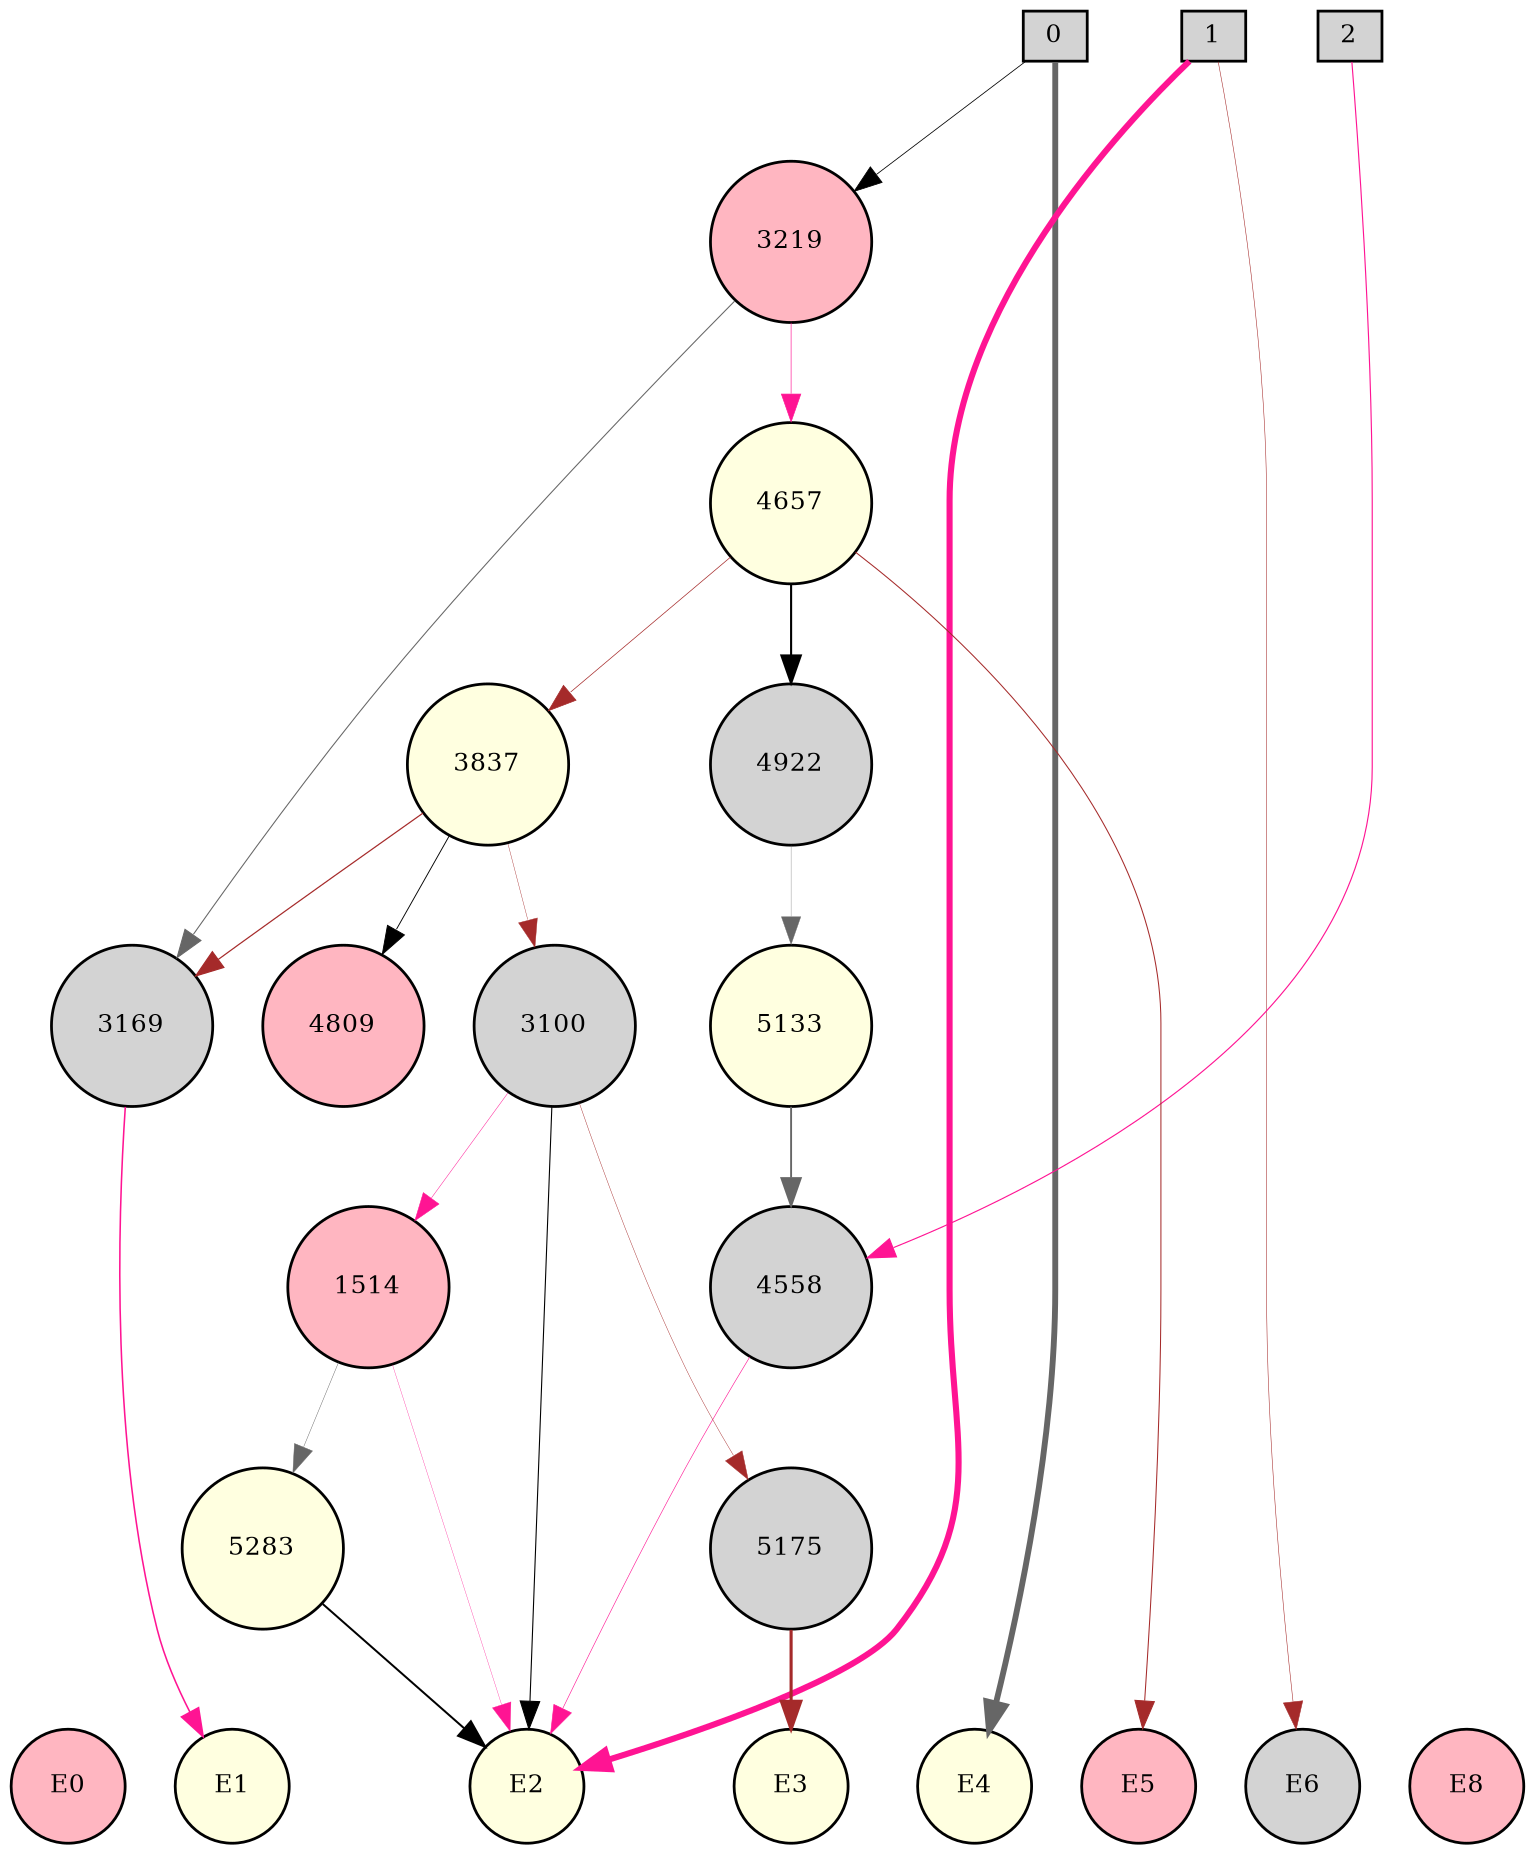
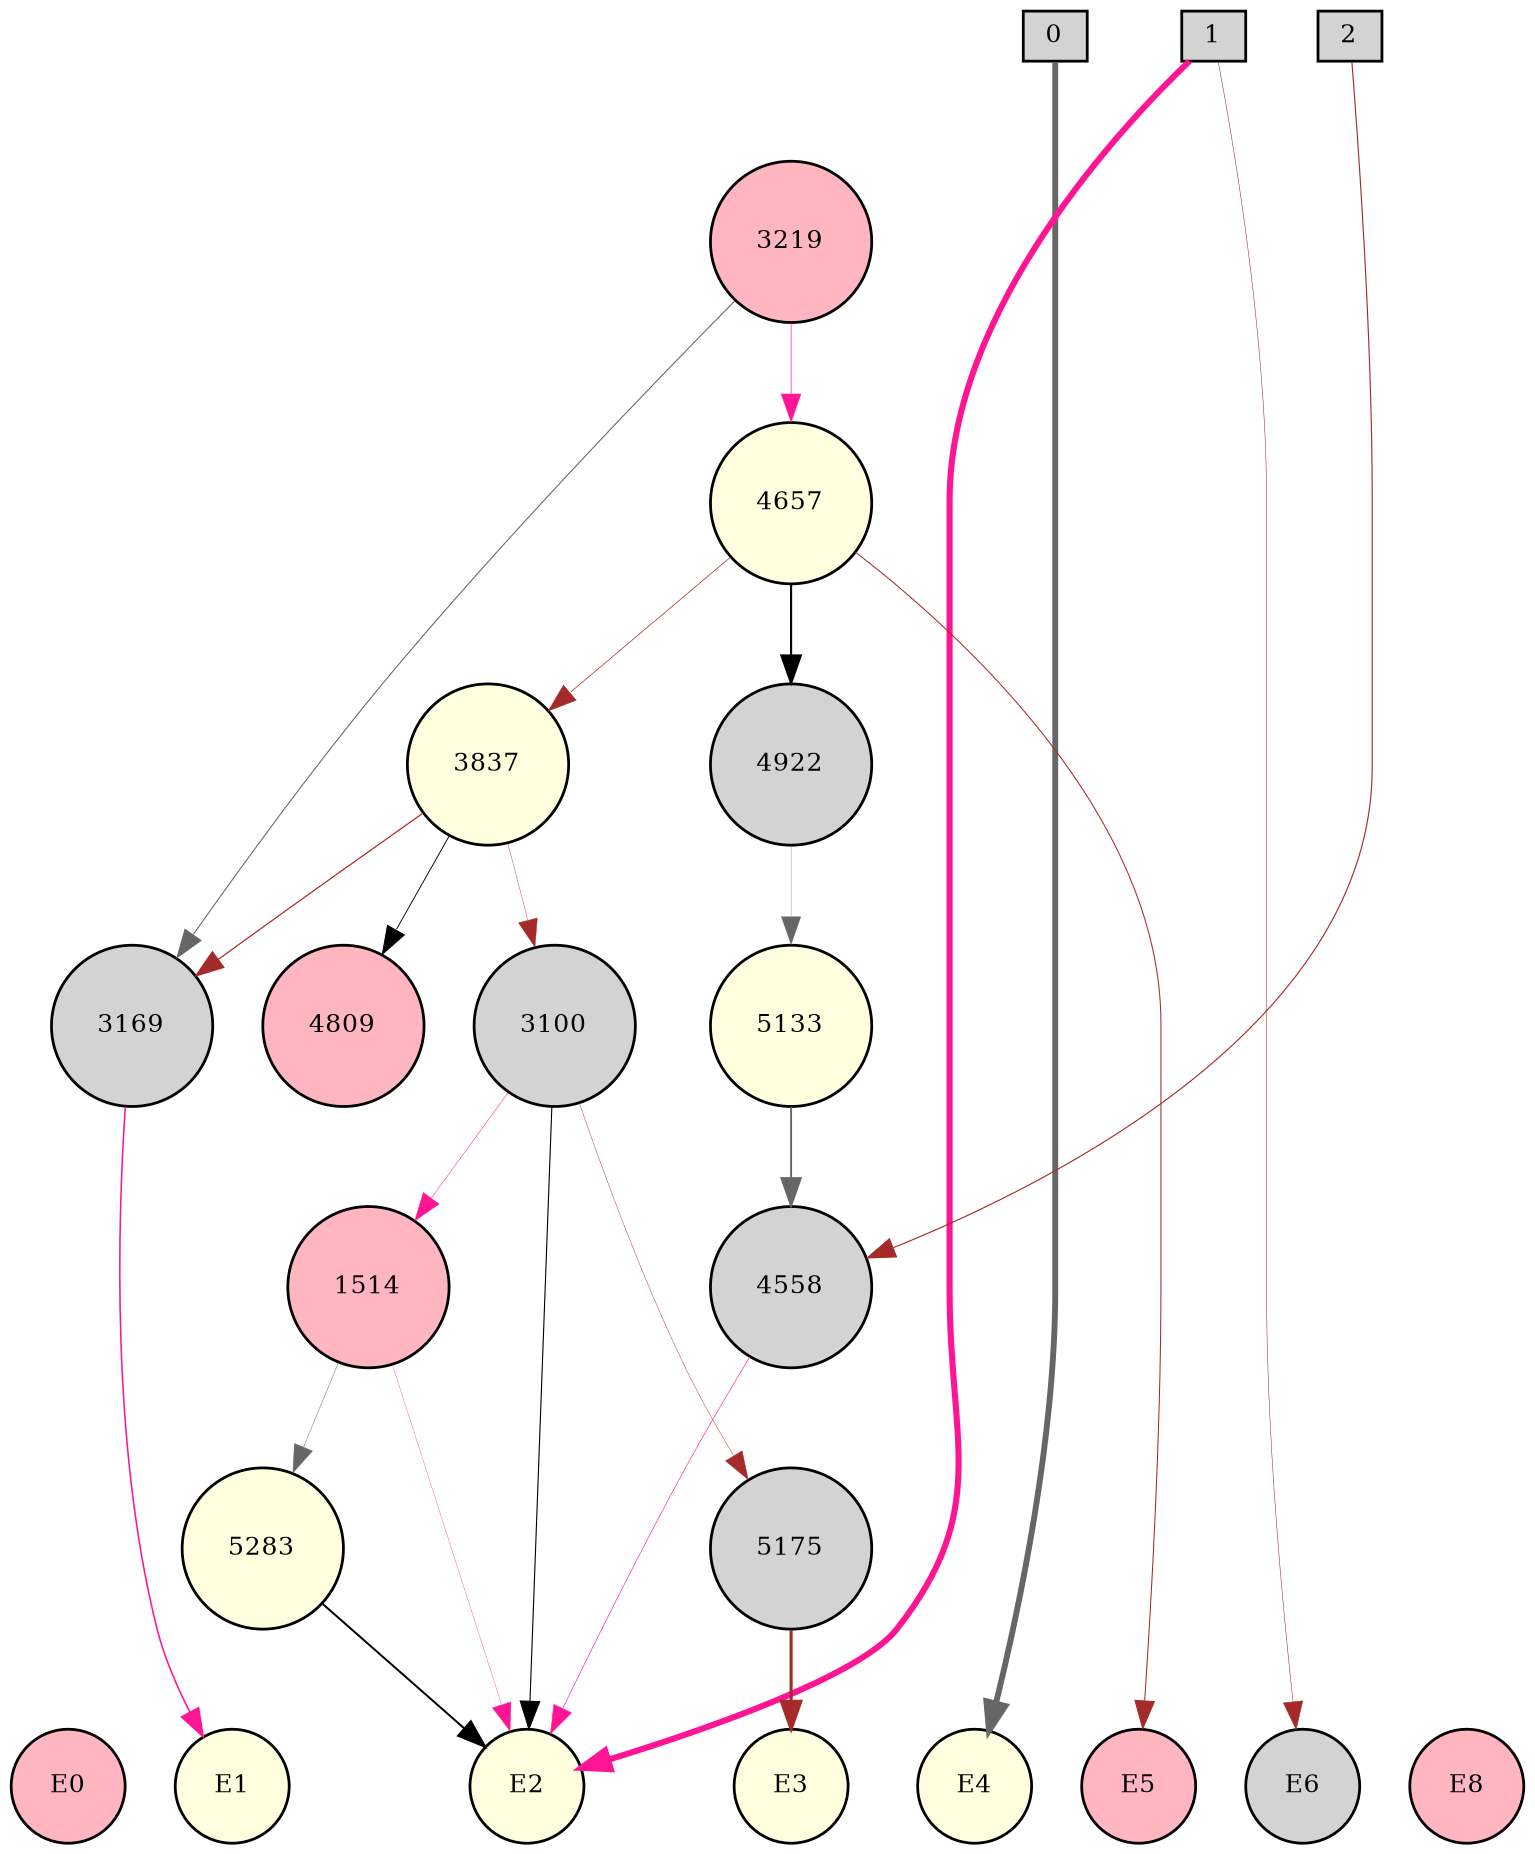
(951, 118) -> none
(1371, 772) -> (1371, 772)
